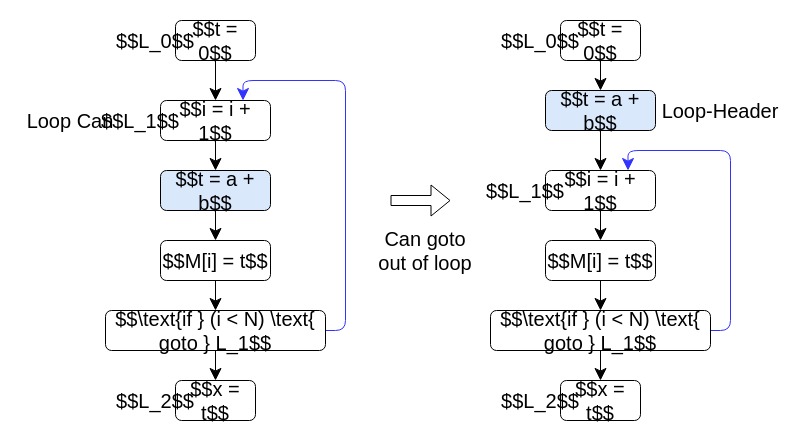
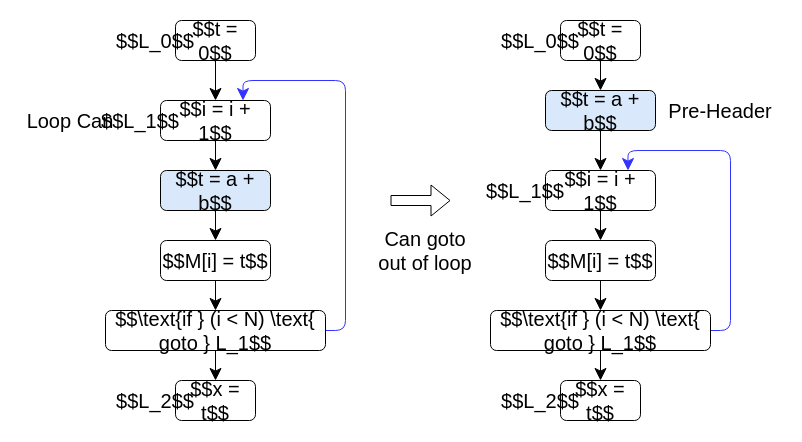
(721, 111) -> (721, 111)
